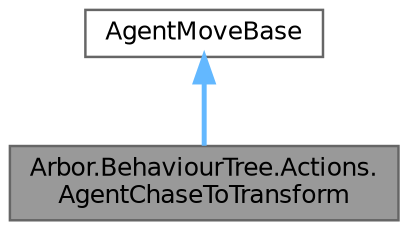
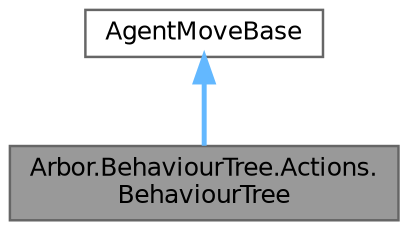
(204, 183) -> (204, 183)
